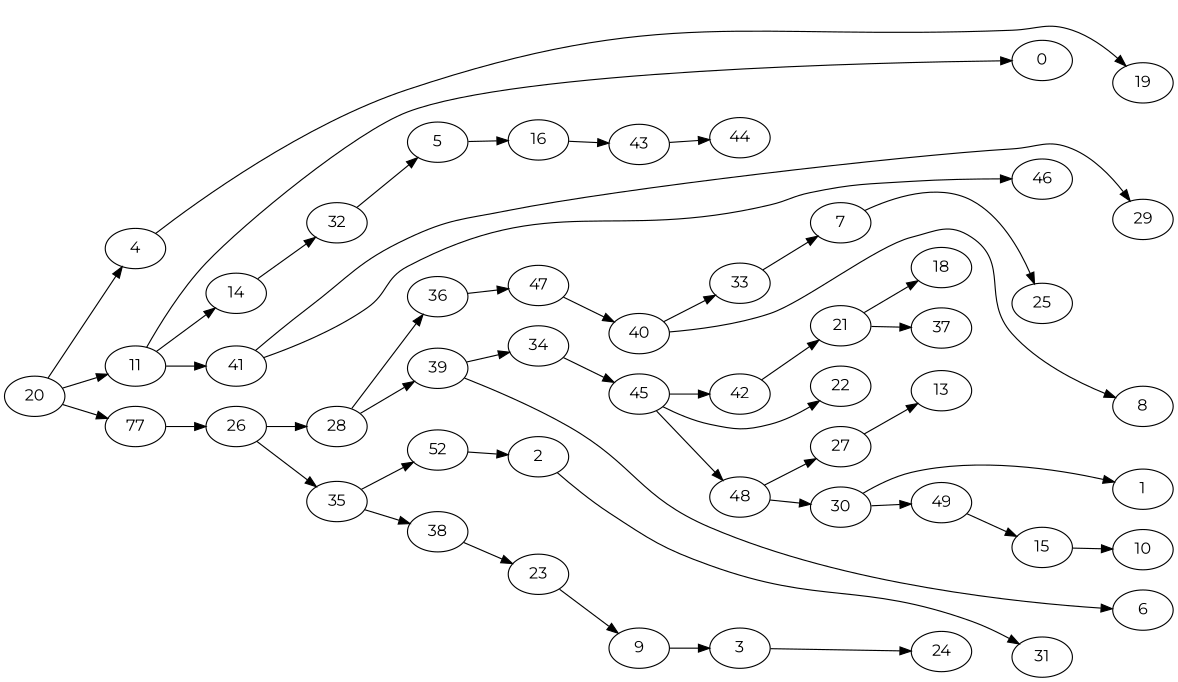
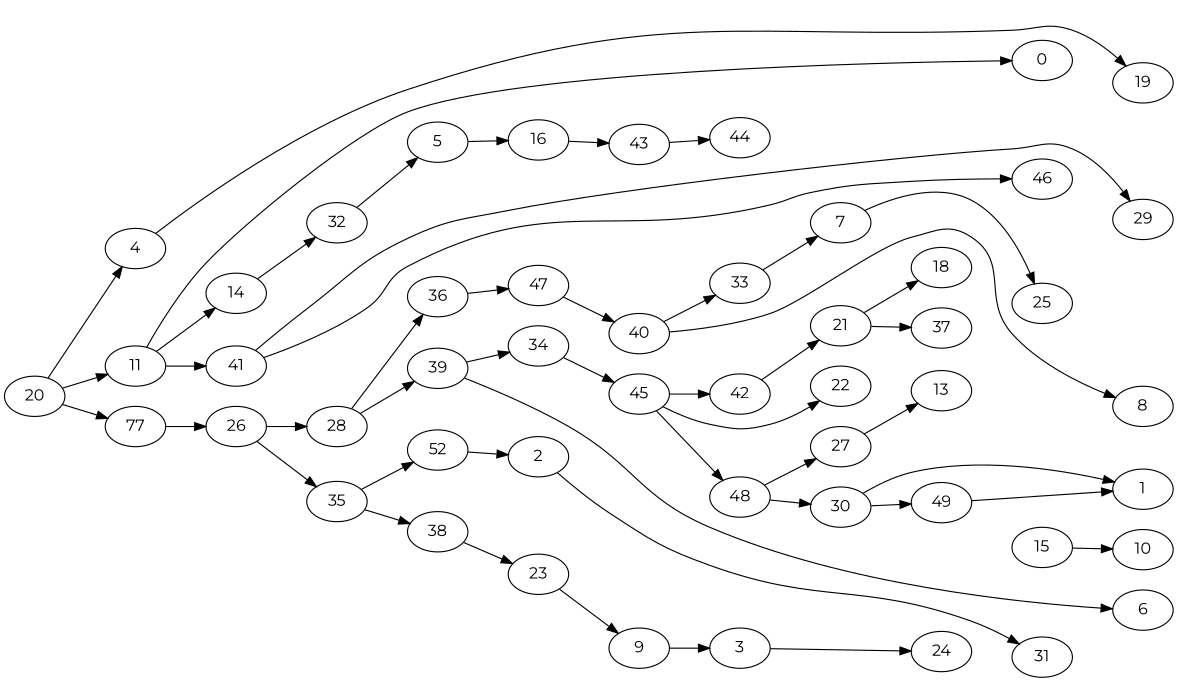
(987, 523) -> (1037, 496)
